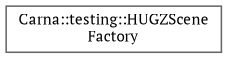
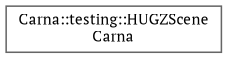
(114, 29) -> (114, 29)
